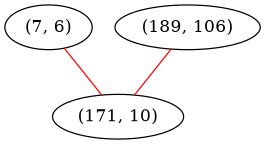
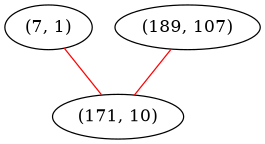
(49, 27) -> (49, 27)
(188, 27) -> (188, 27)
